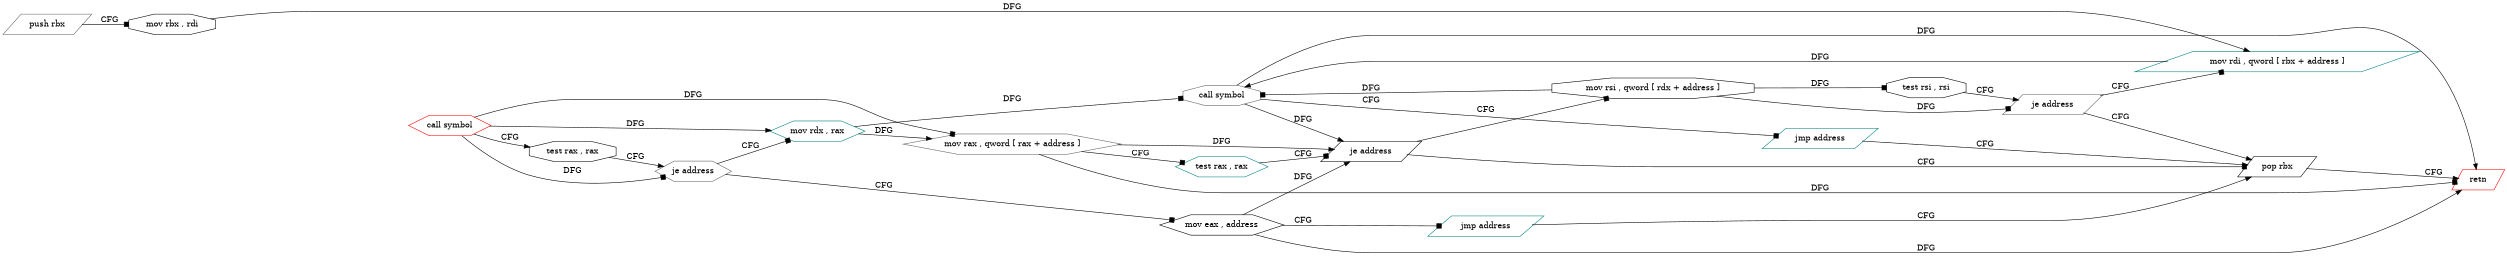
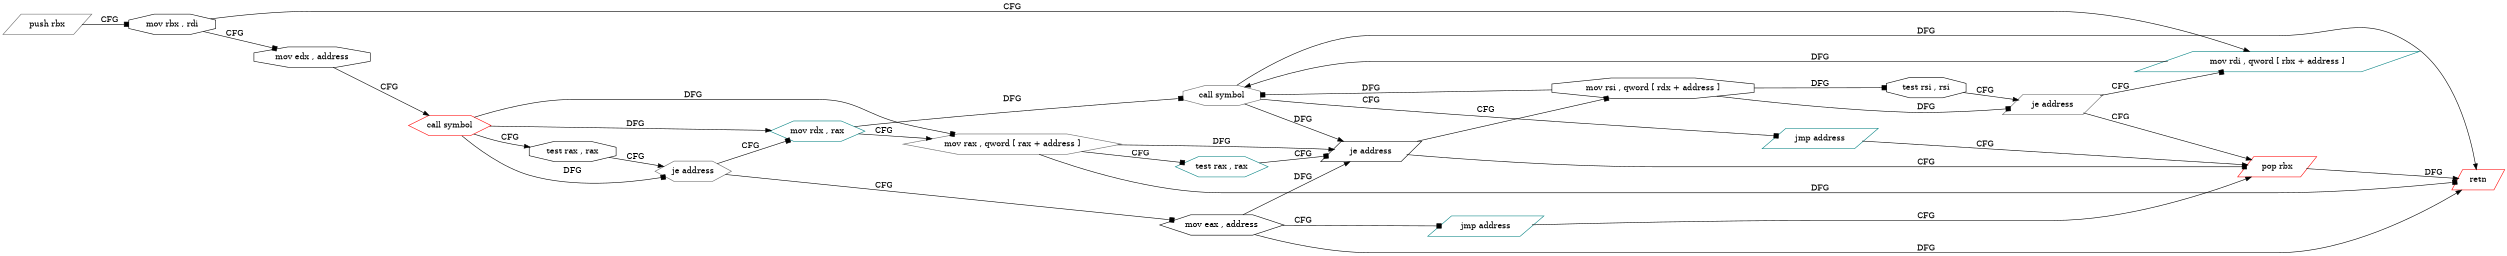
(1012, 7) -> (1012, 7)
none -> (312, 57)
(884, 131) -> (884, 131)
(2277, 167) -> (2277, 167)
(2434, 173) -> (2434, 173)
